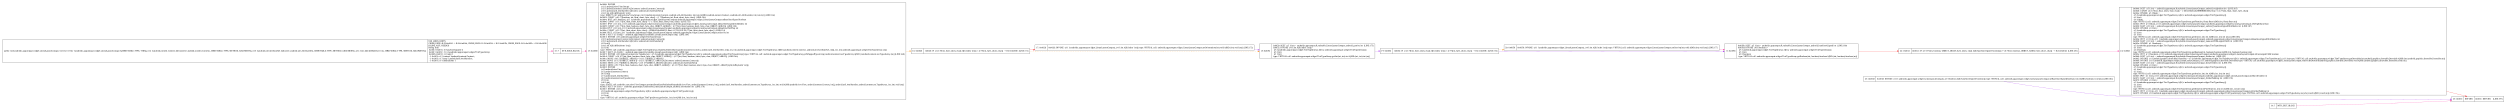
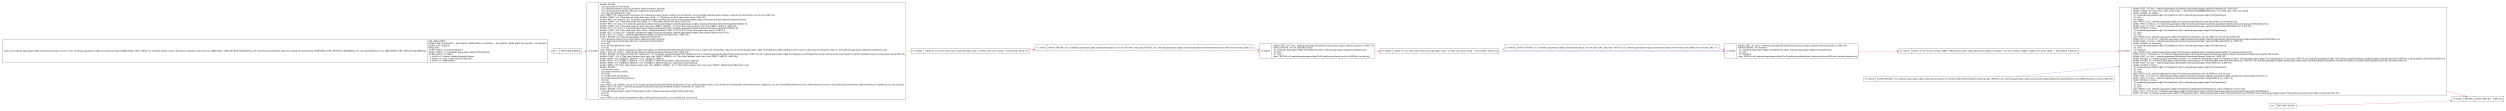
(571, 51) -> (571, 51)
(1377, 51) -> (1377, 51)
(611, 69) -> (609, 69)
(2227, 99) -> (2067, 72)
